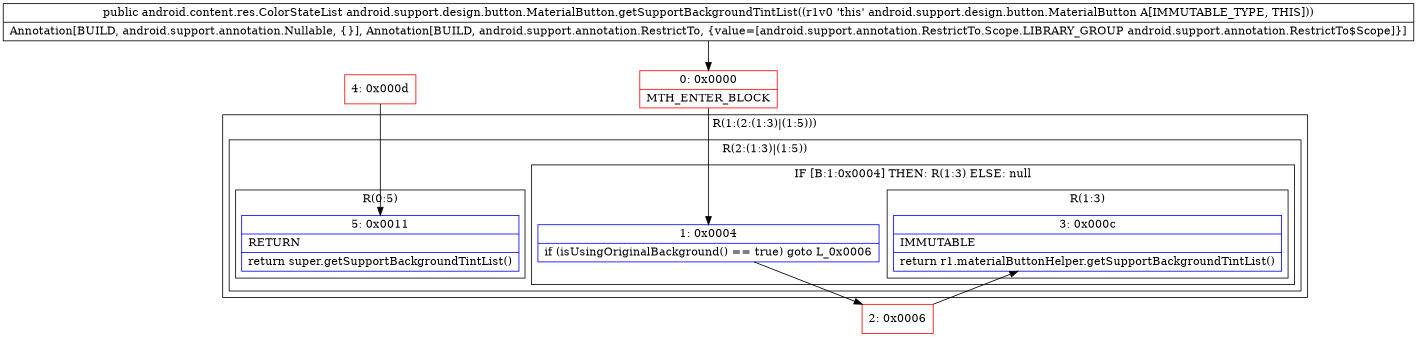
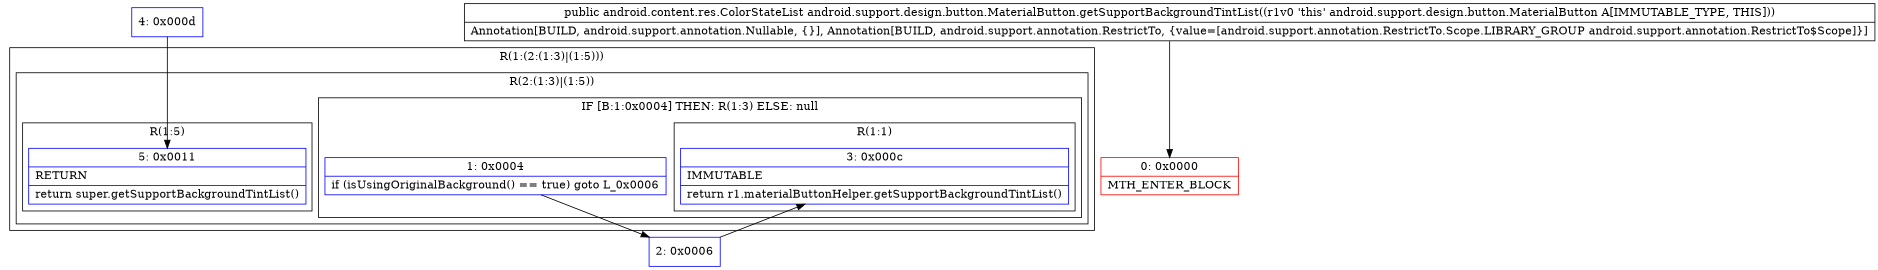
(380, 89) -> (167, 22)
(709, 160) -> none
(380, 199) -> (167, 132)
(1088, 199) -> (875, 132)
(898, 319) -> (685, 252)
